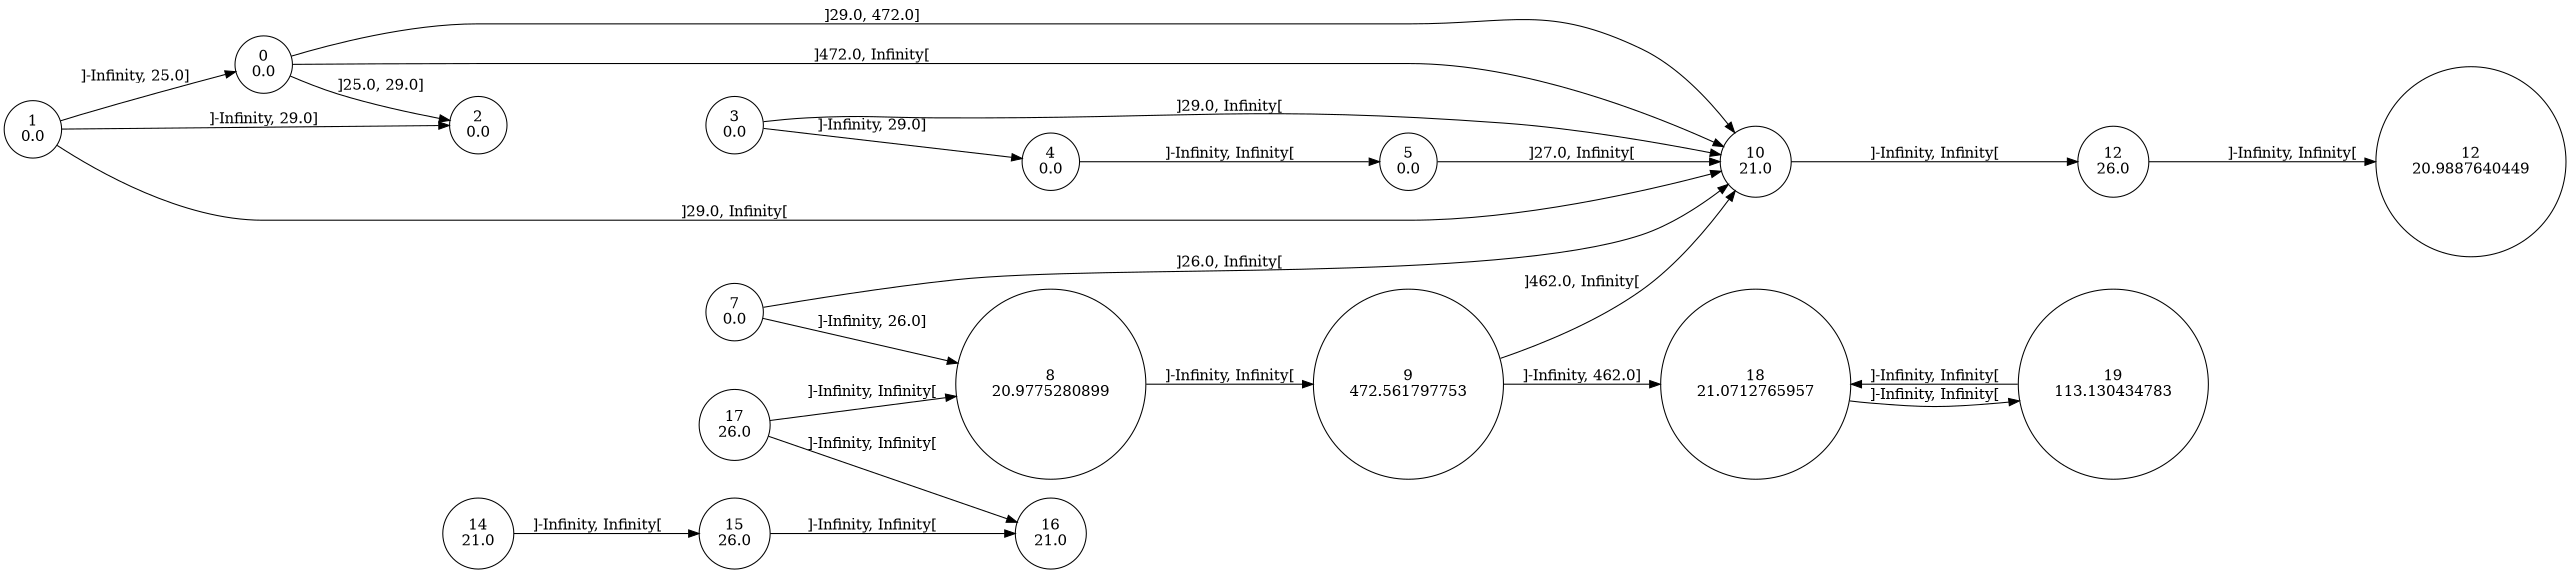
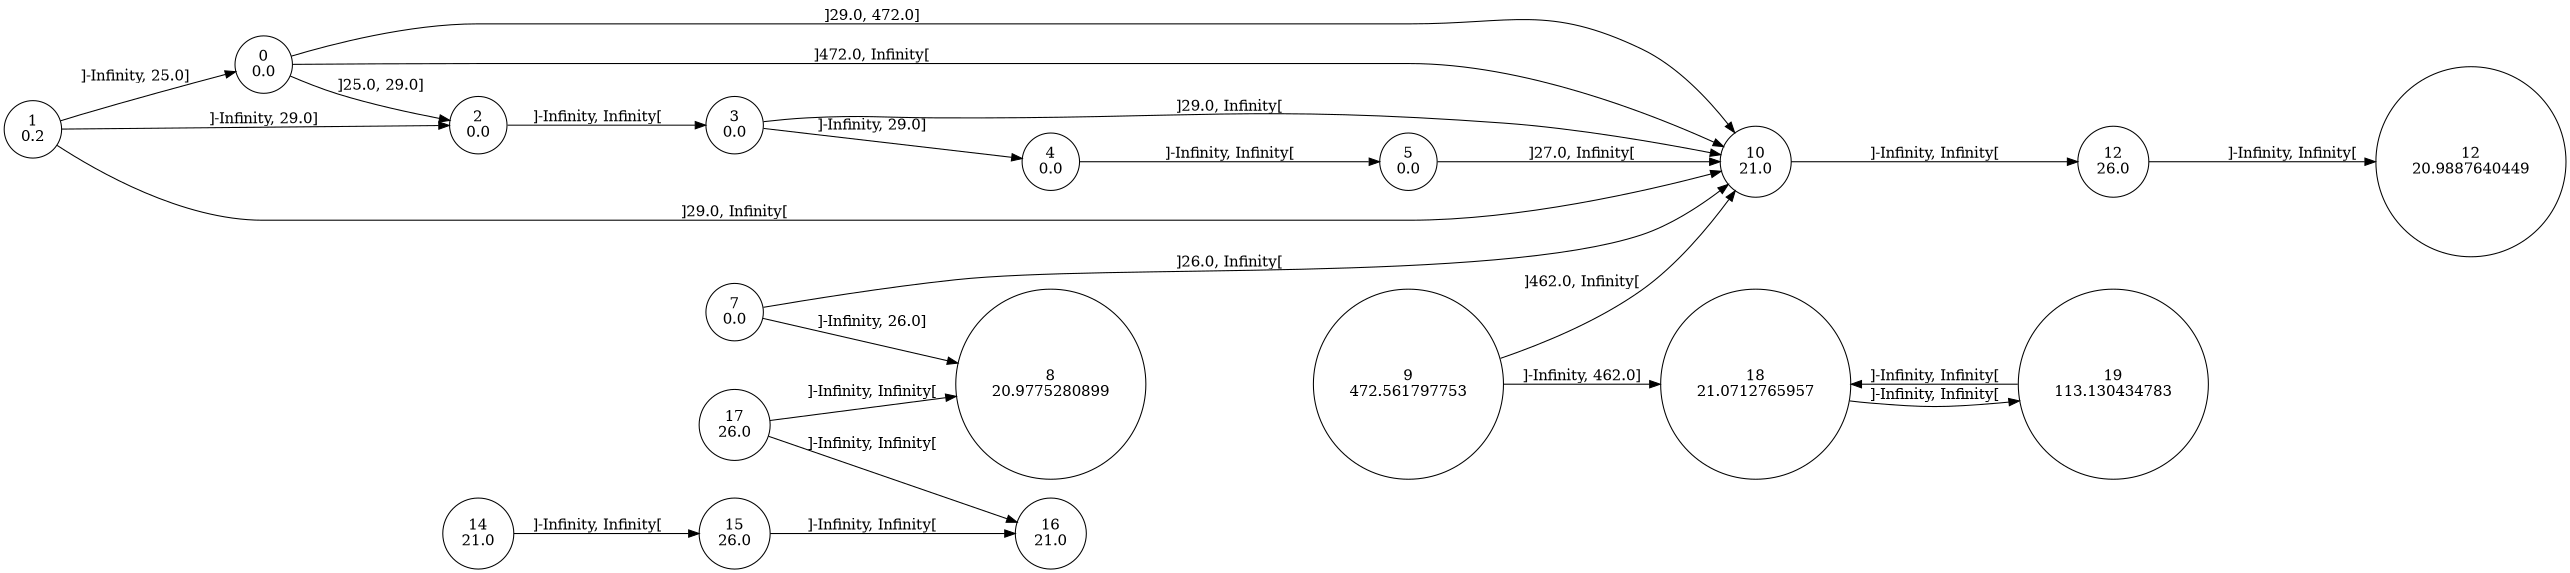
none -> (601, 125)
(33, 129) -> (33, 129)
(1224, 384) -> none
